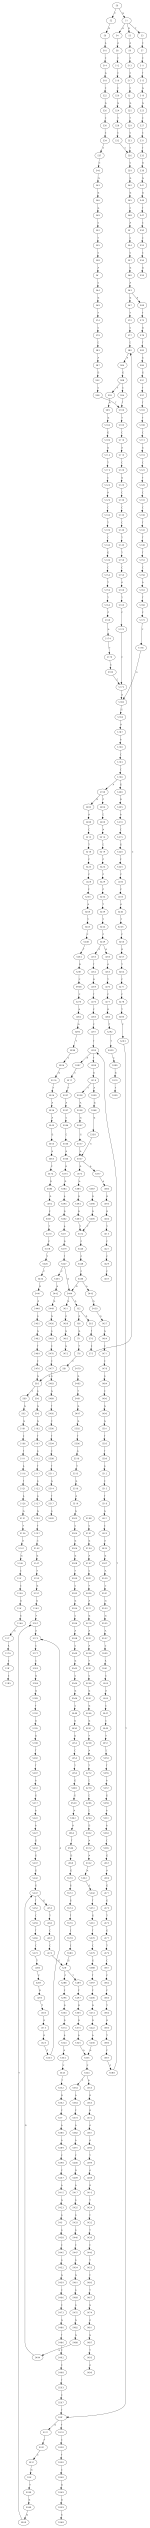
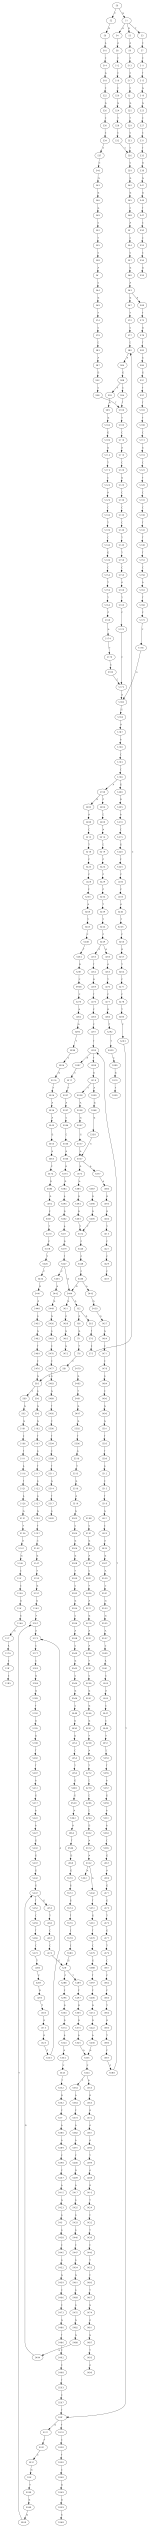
(88, 1885) -> (92, 1877)
